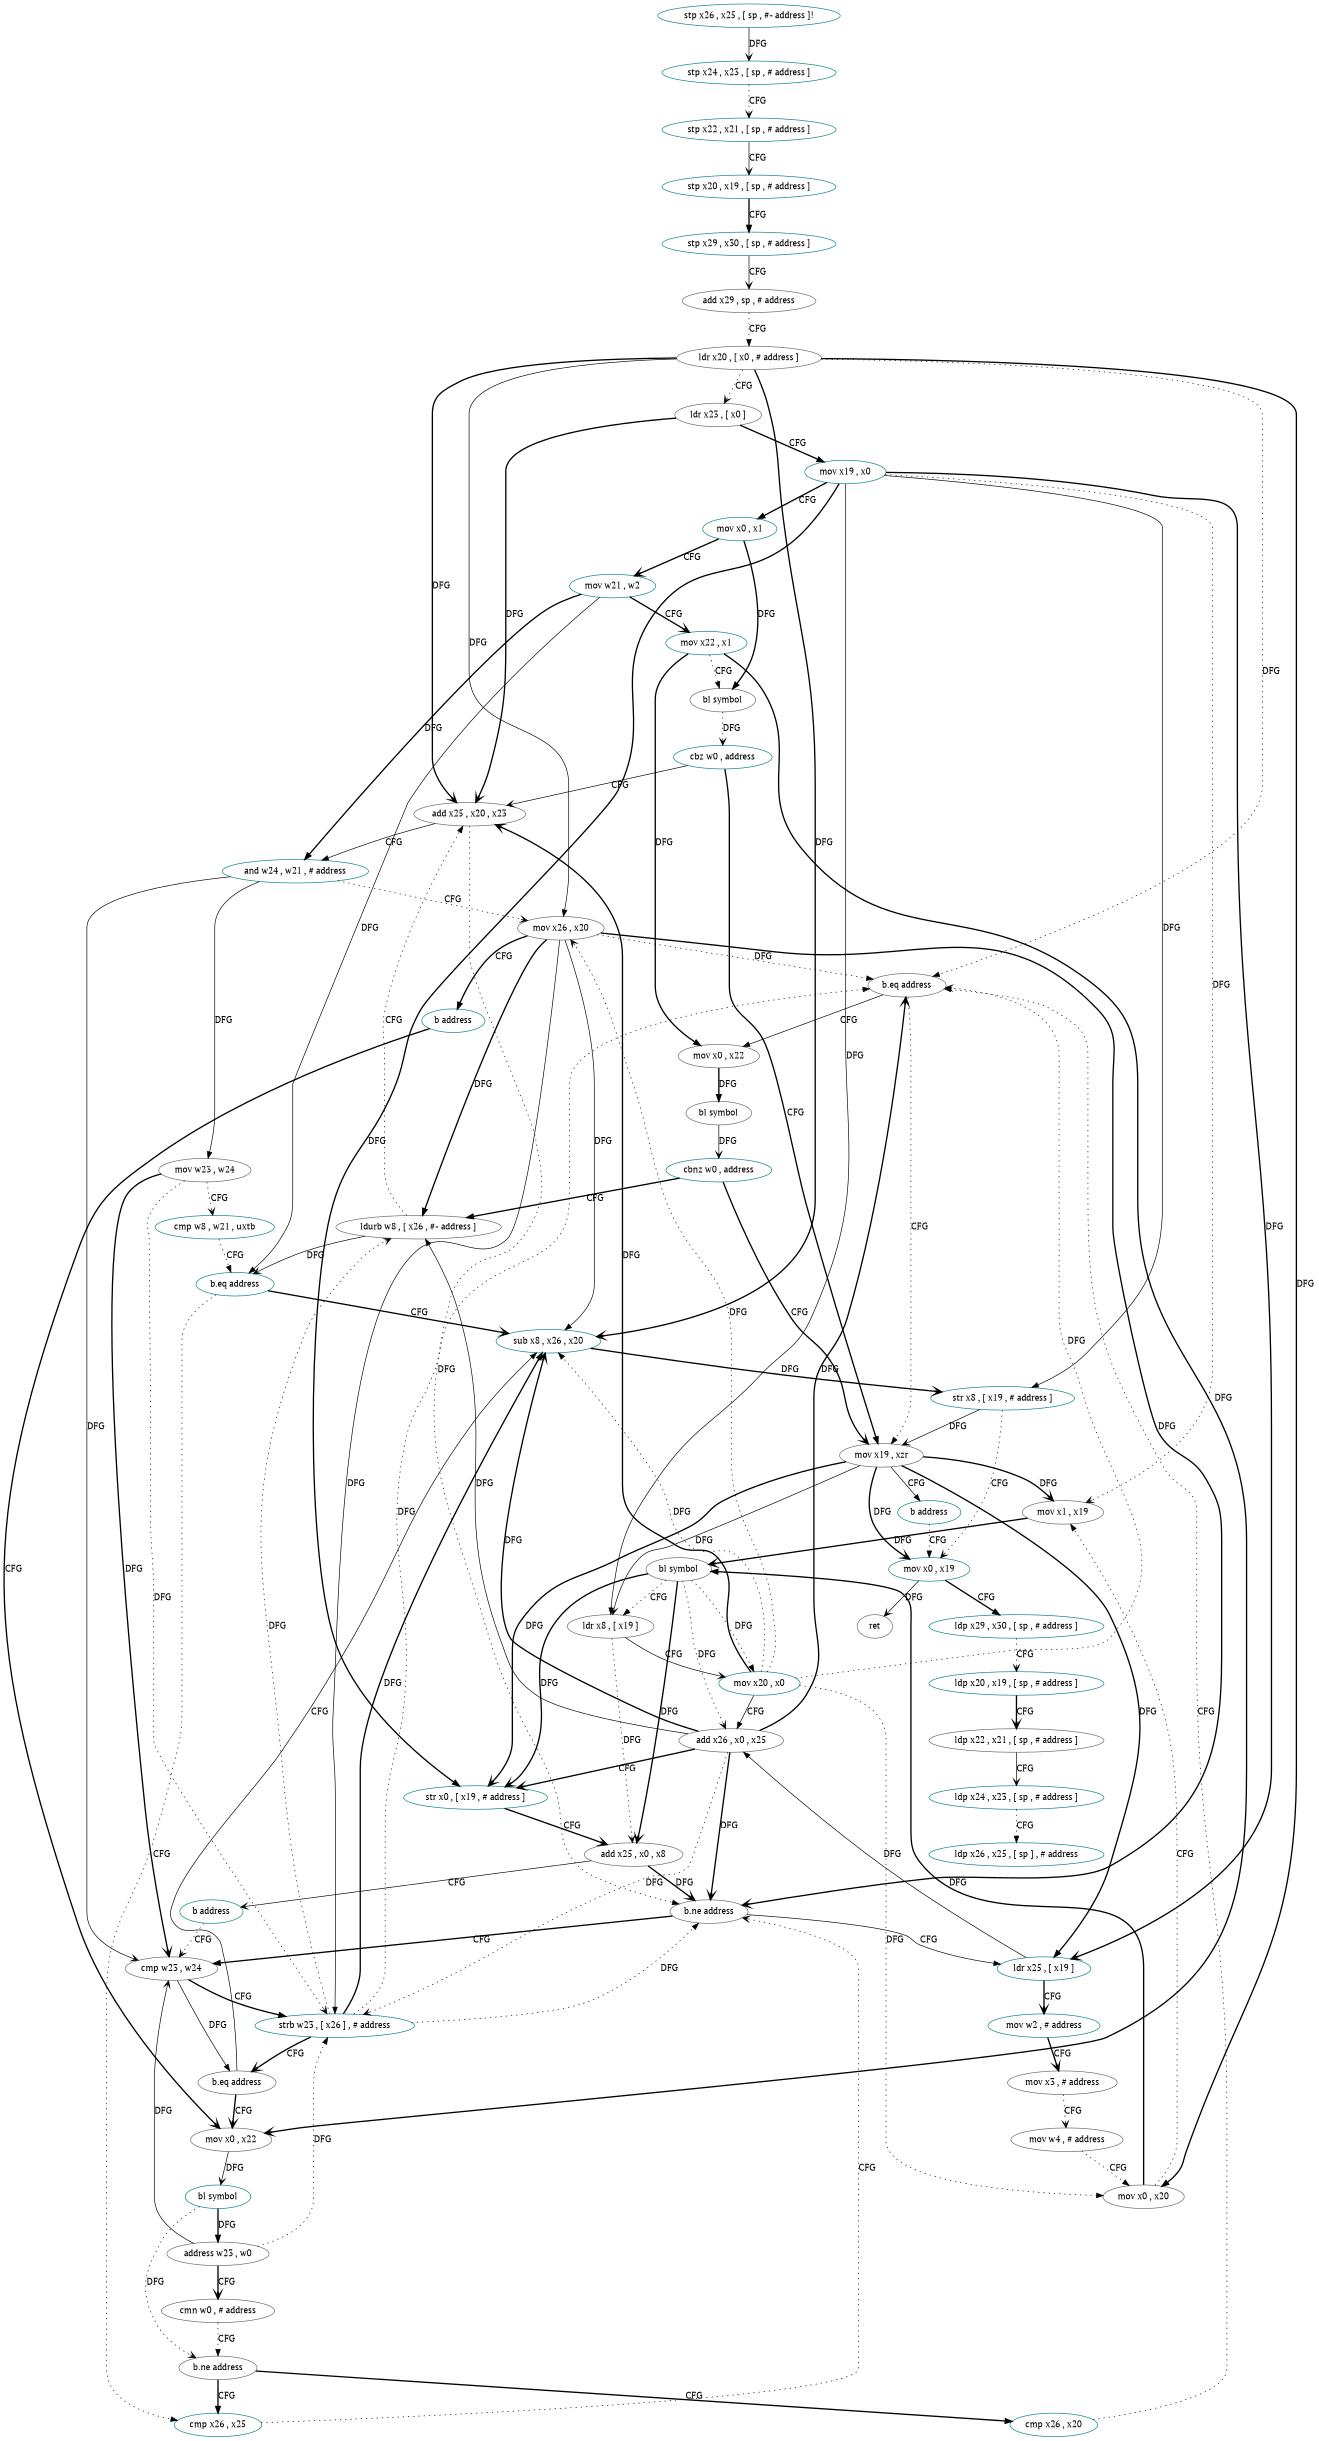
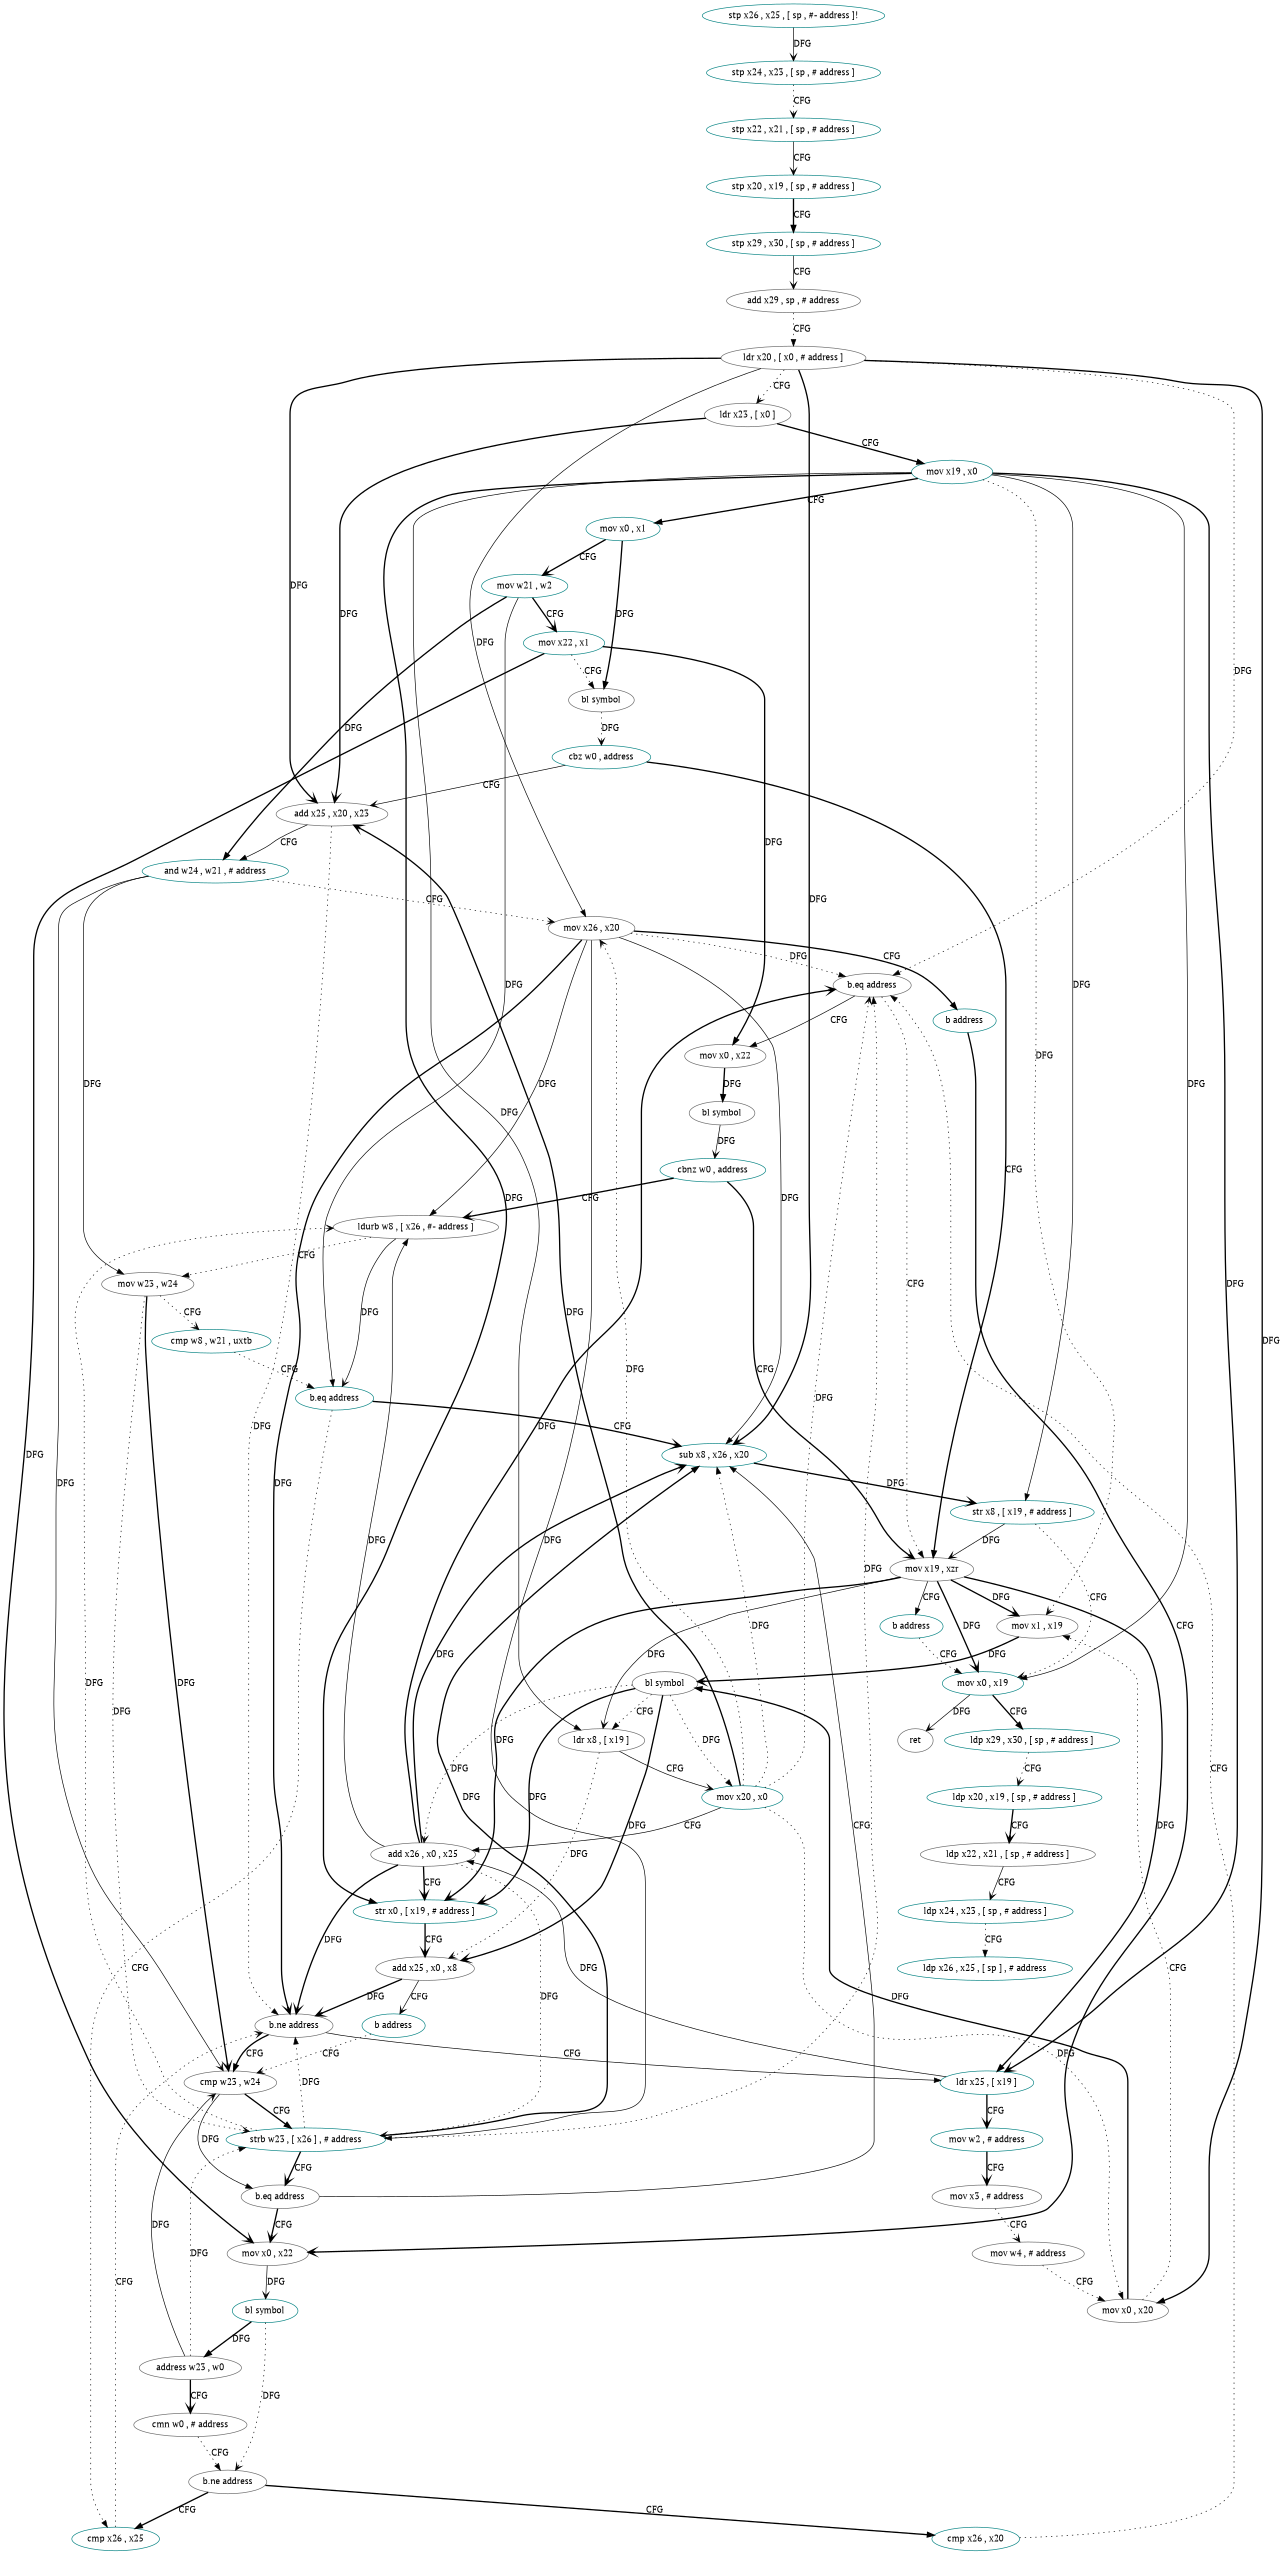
(384, 1019) -> (280, 1256)
none -> (1187, 1041)
(478, 1070) -> (534, 1089)
(576, 1197) -> (572, 1197)
